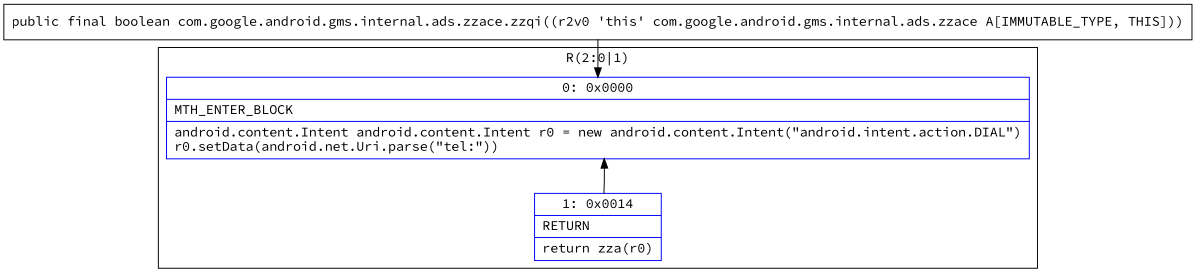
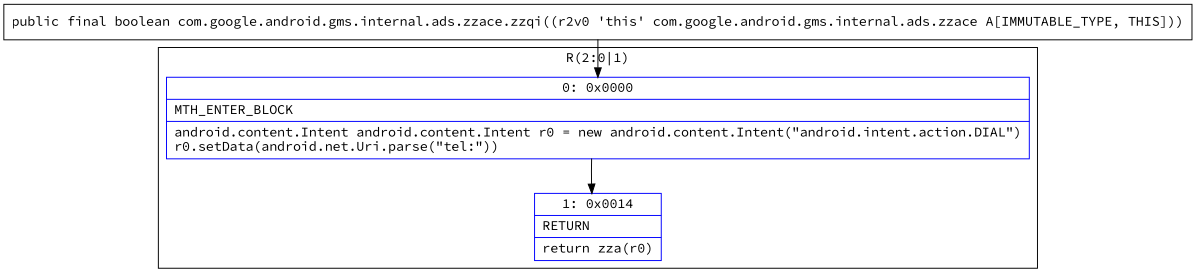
(604, 181) -> (591, 171)
